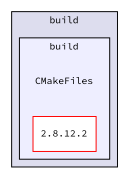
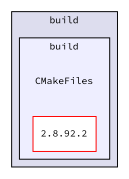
(65, 134) -> (65, 134)
